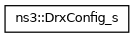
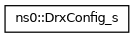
(67, 19) -> (67, 19)
